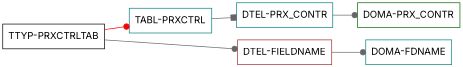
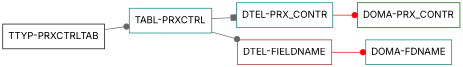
(342, 15) -> (342, 15)
(114, 28) -> (114, 28)
(168, 44) -> (223, 35)
(346, 52) -> (346, 52)
